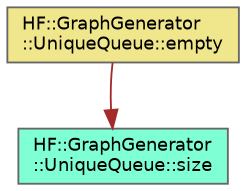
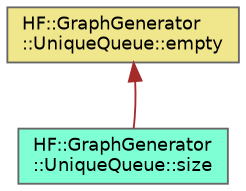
(111, 86) -> (135, 105)
